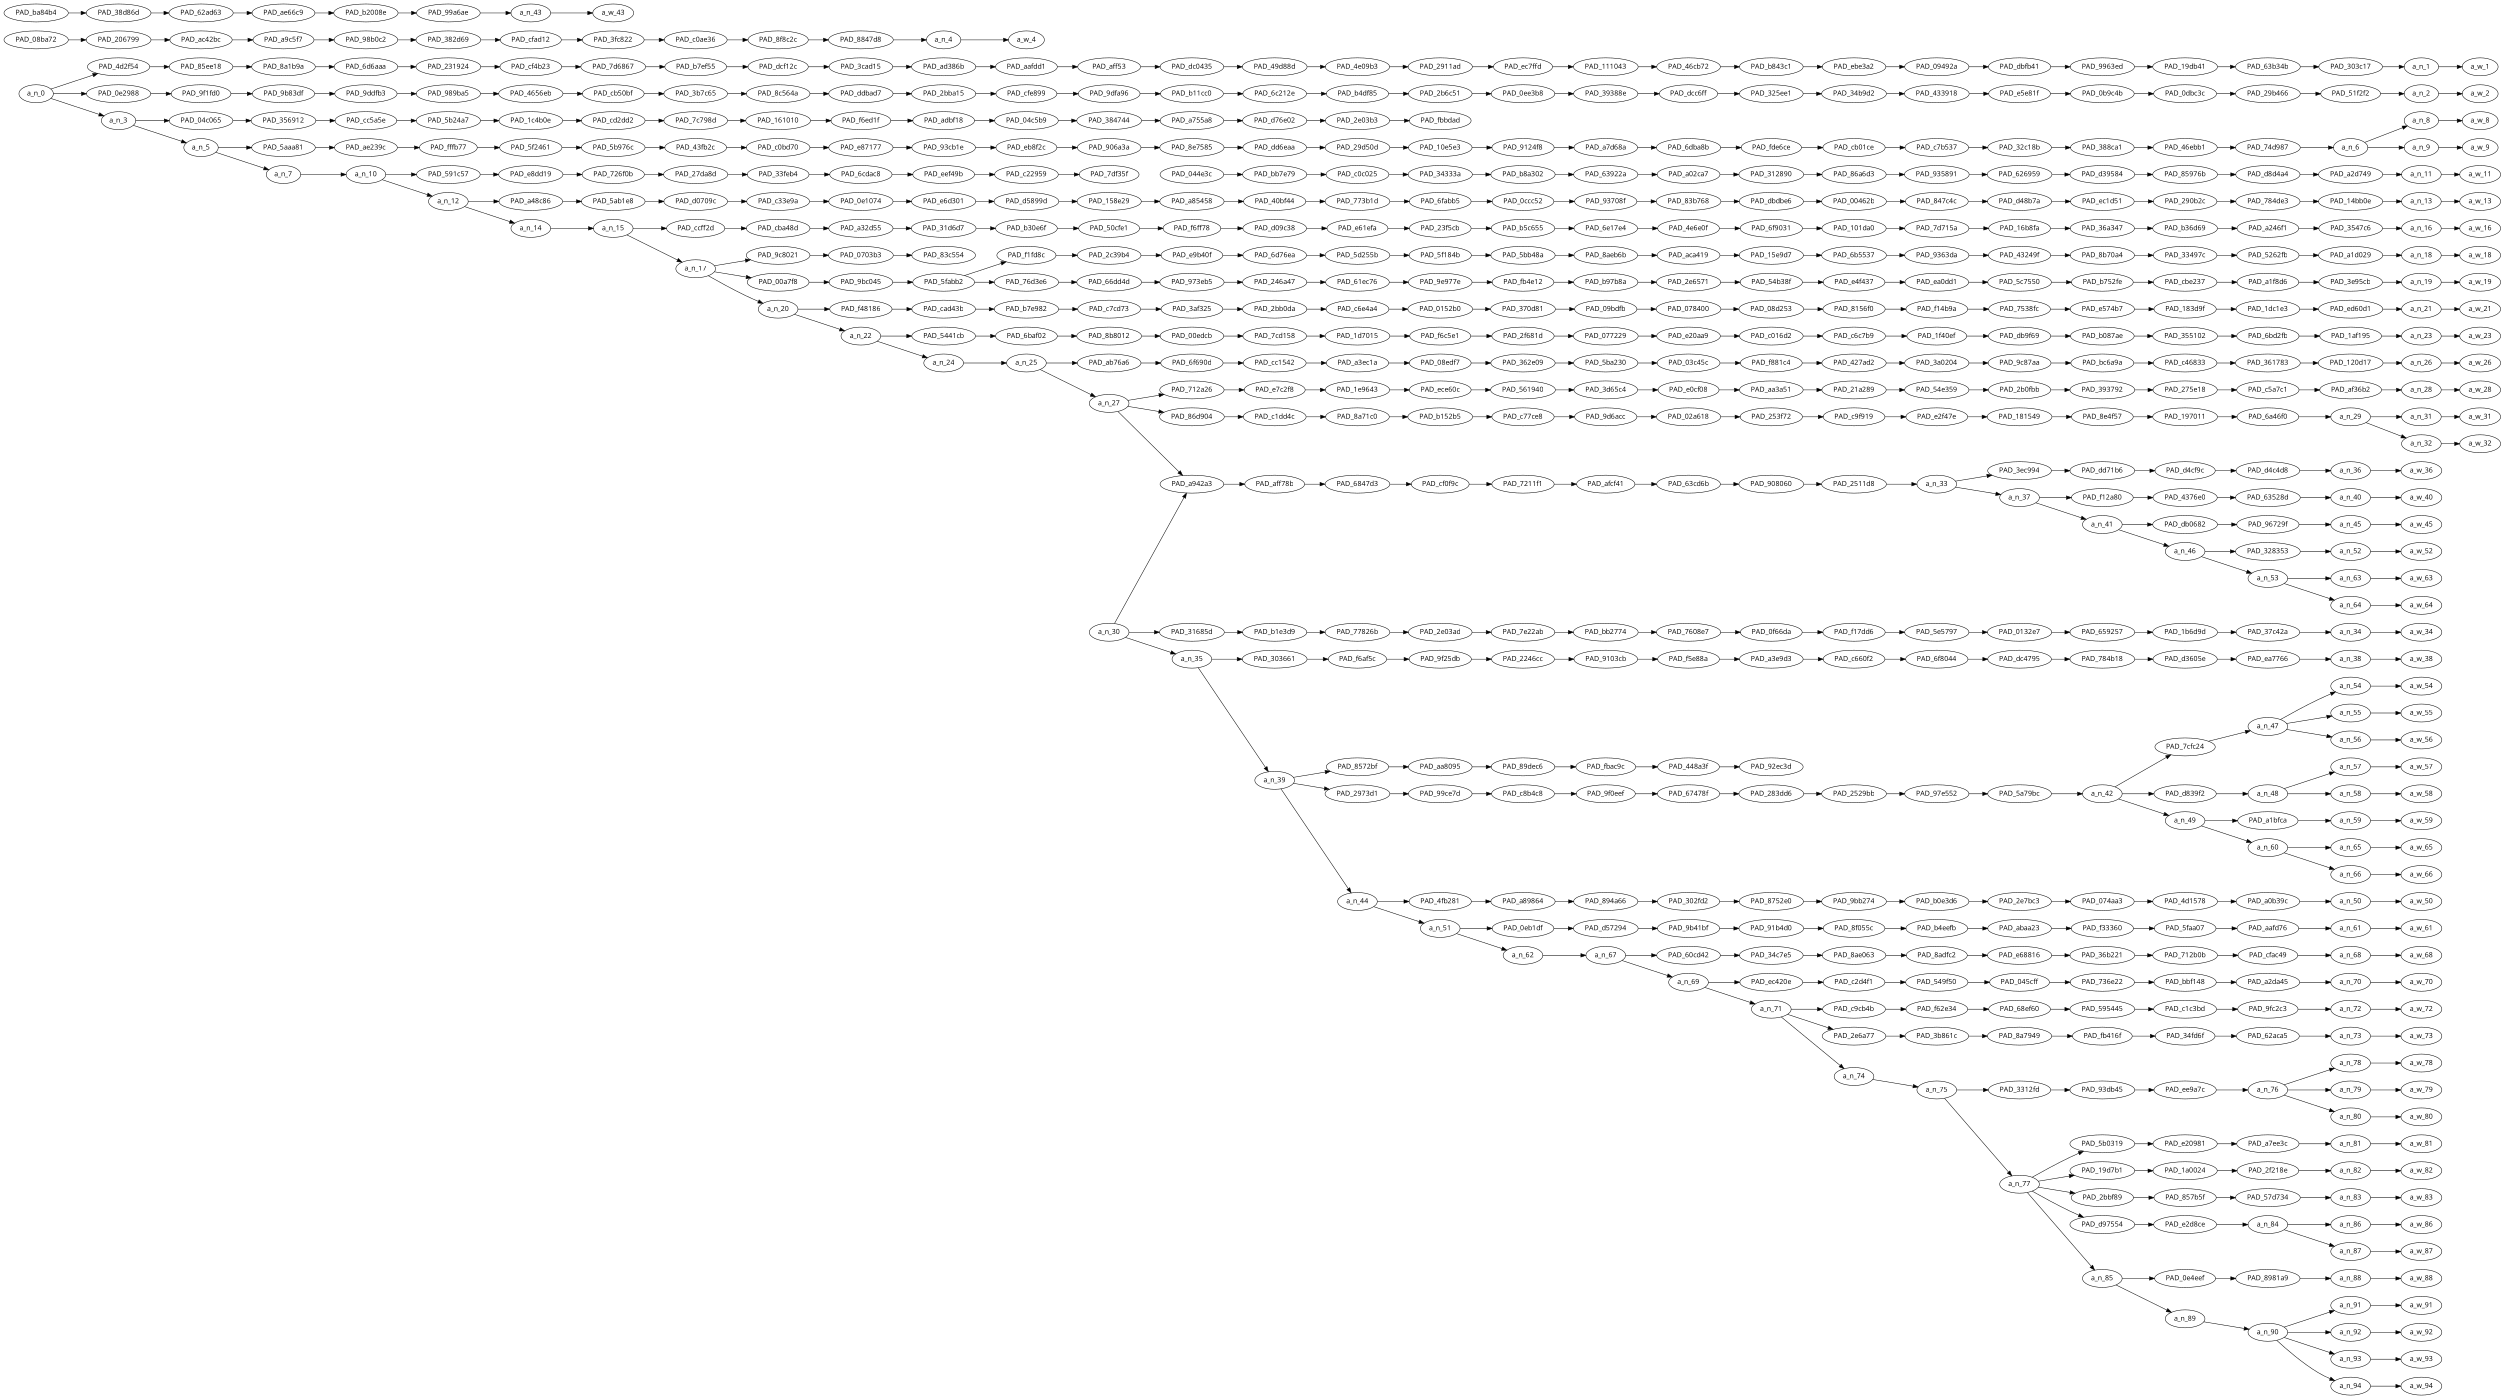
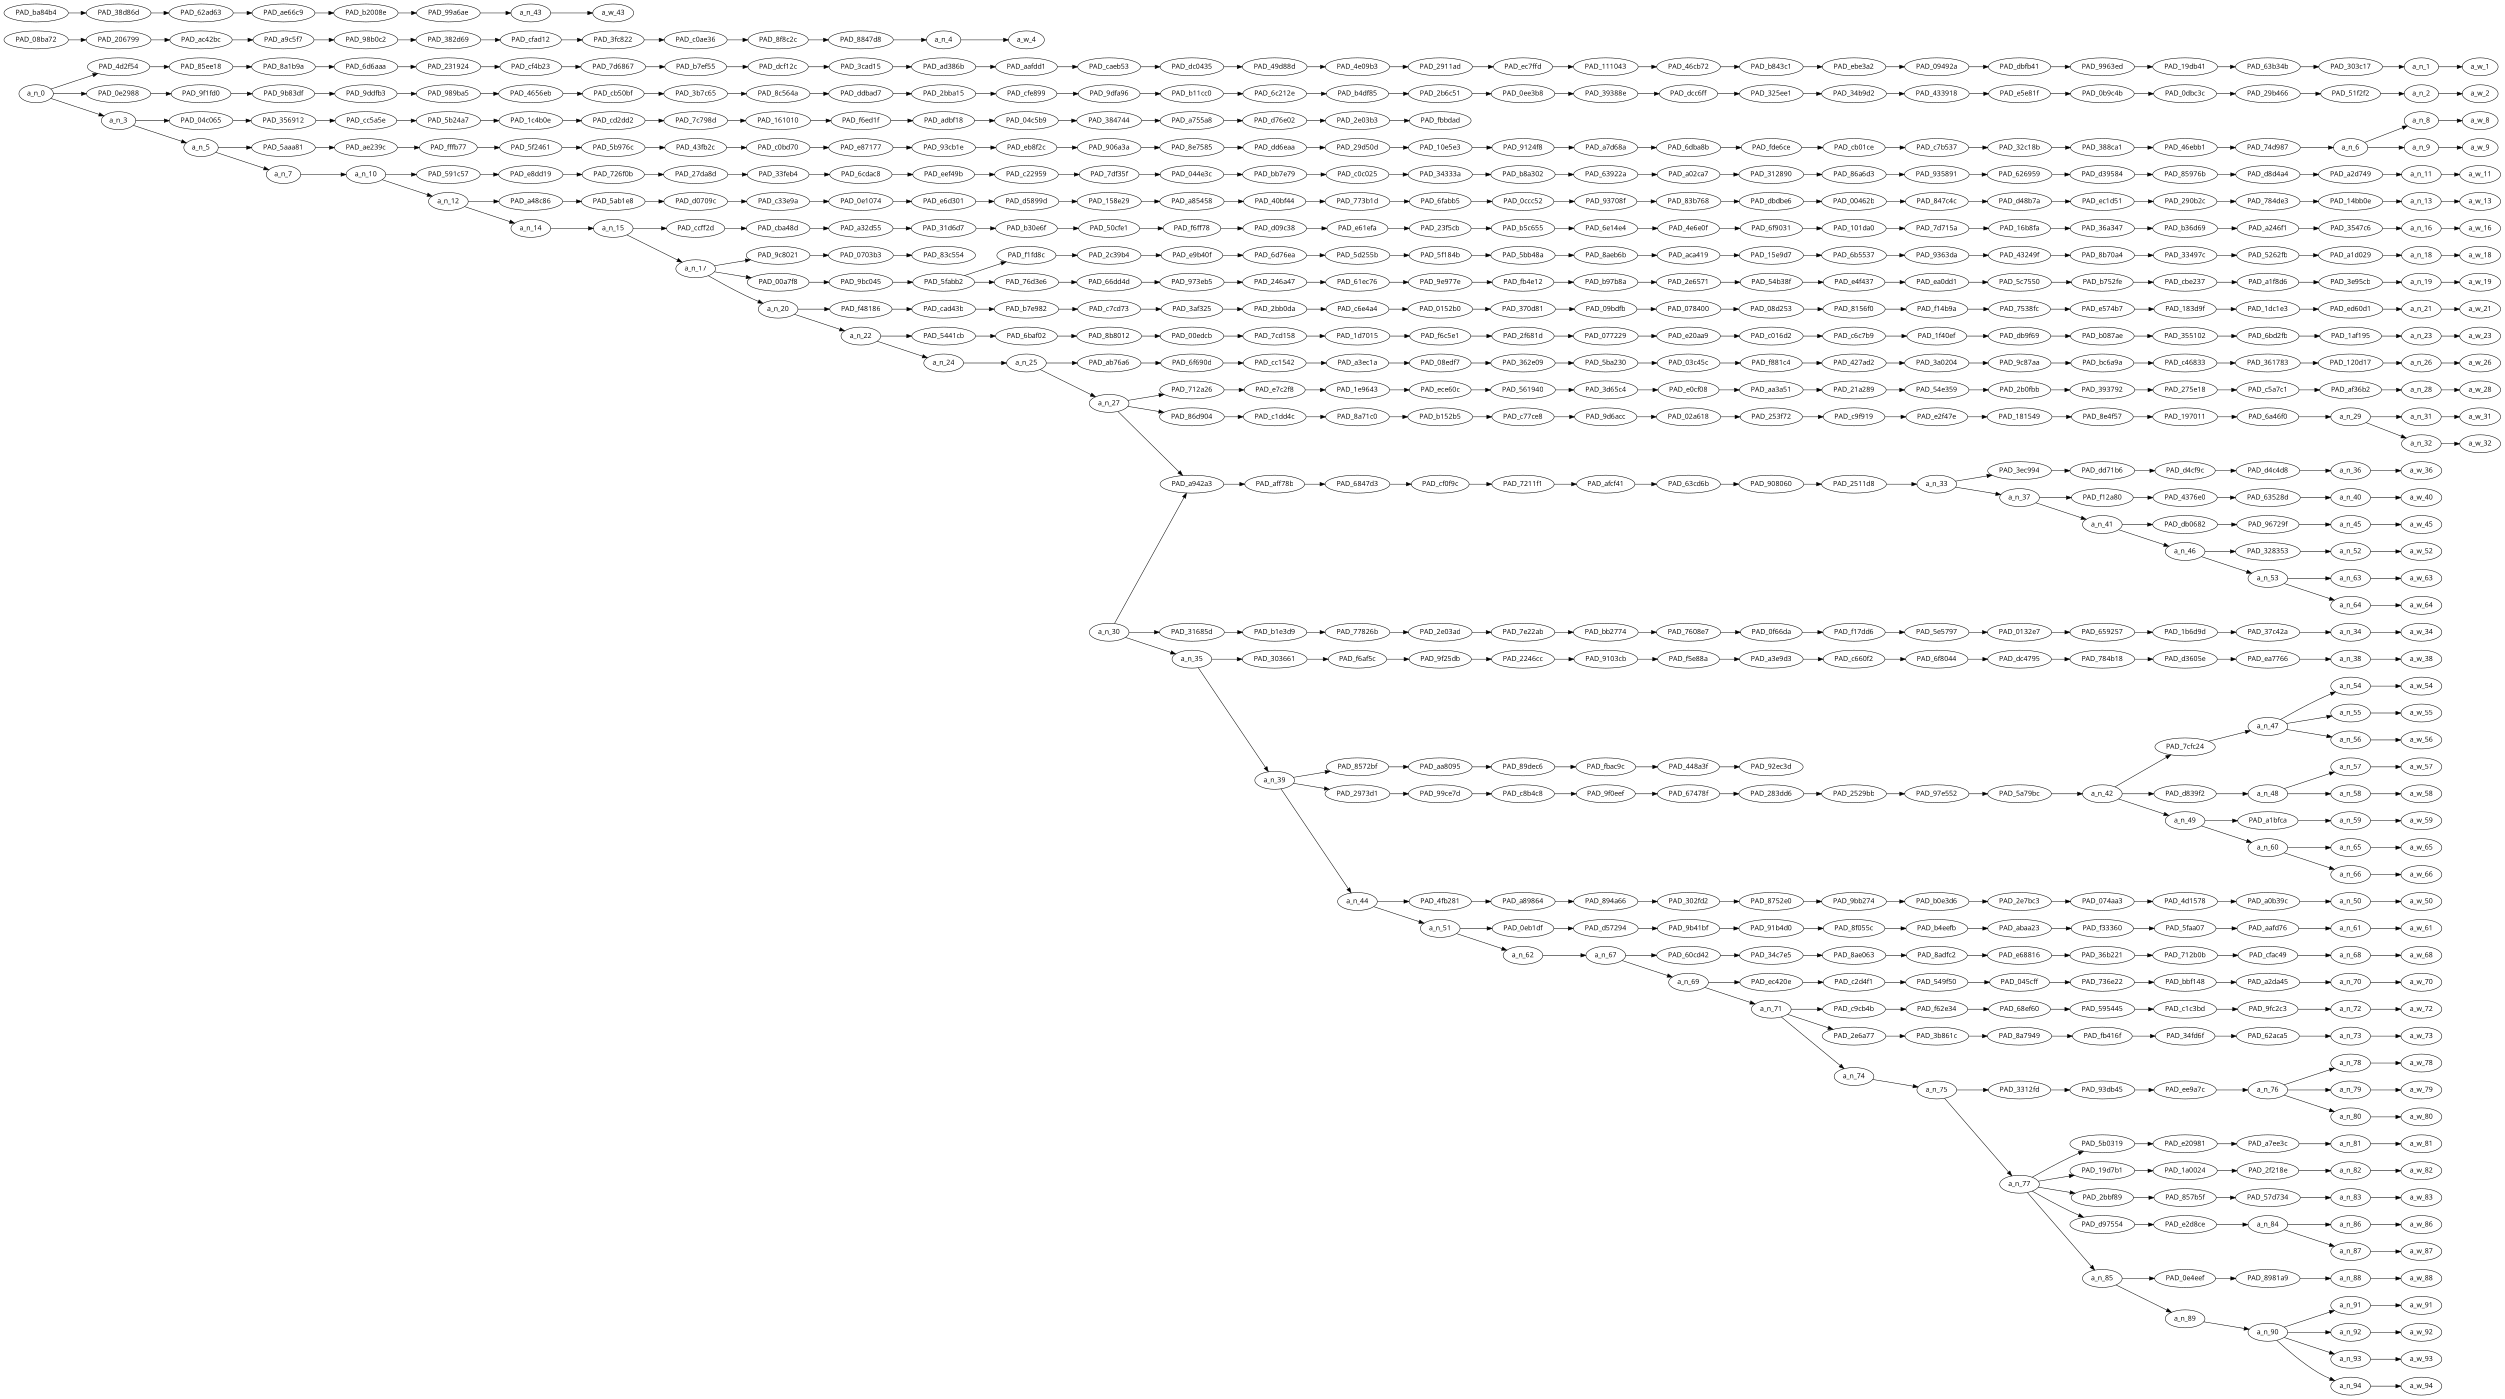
(1109, 67) -> (1109, 67)
none -> (1147, 175)
(1606, 228) -> (1606, 228)
